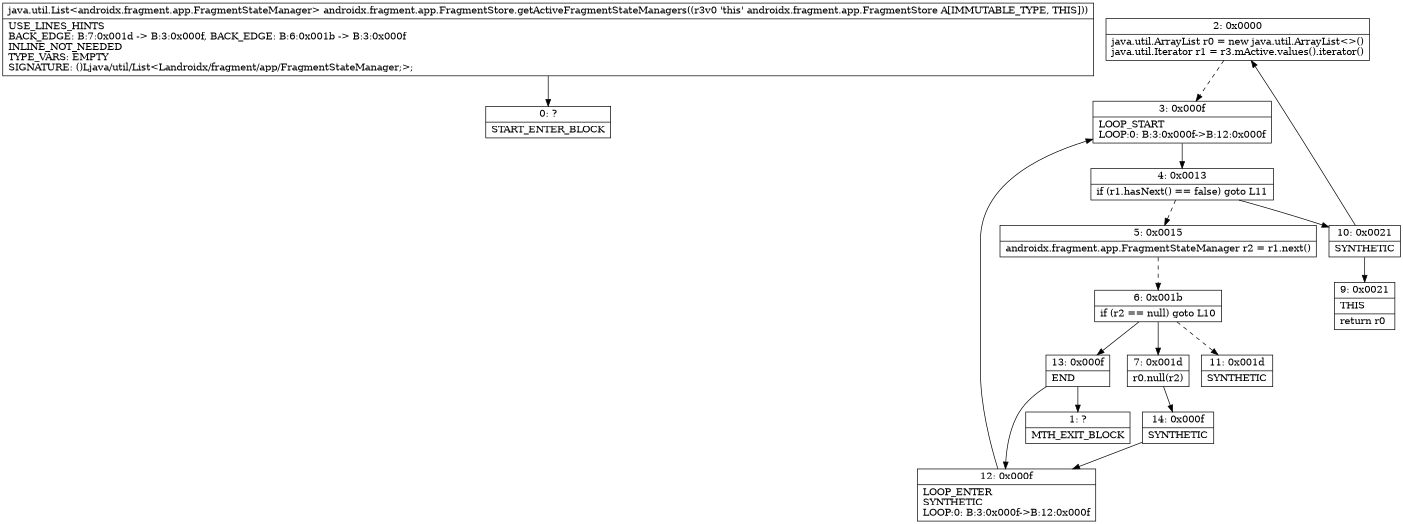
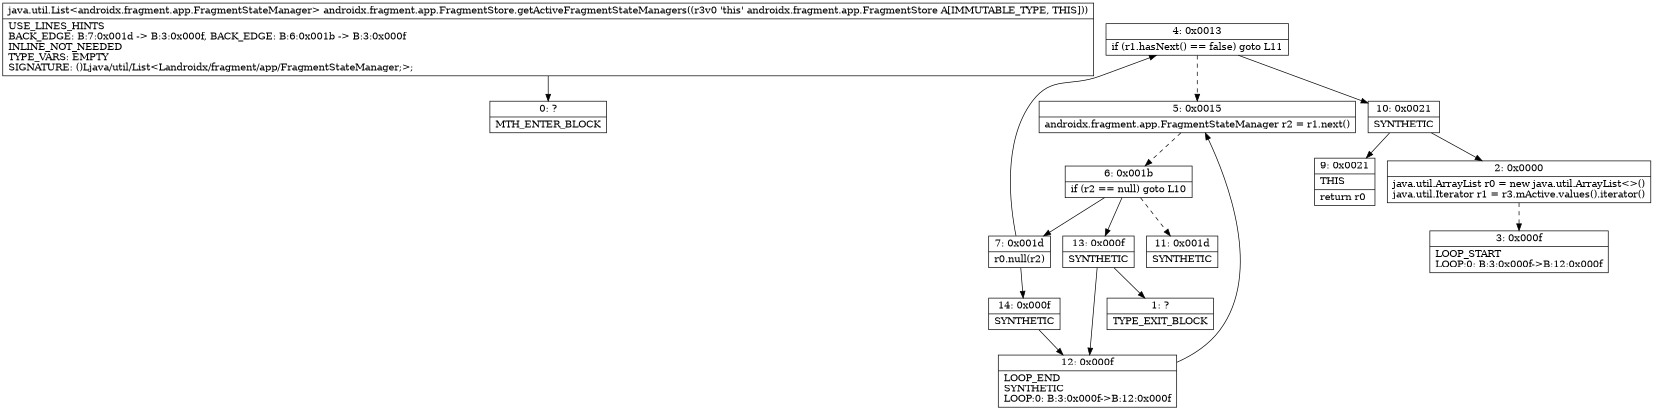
(548, 130) -> (548, 125)
(1182, 152) -> (1029, 106)
(980, 278) -> (1240, 261)
(1063, 378) -> (1098, 259)
(1078, 435) -> (1160, 321)
(957, 492) -> (1032, 378)
